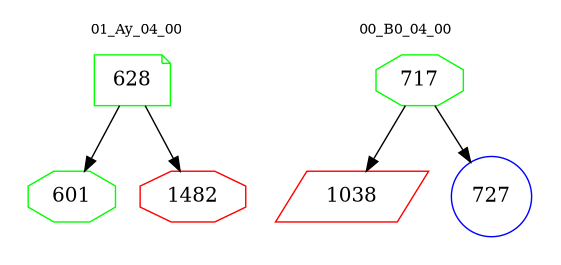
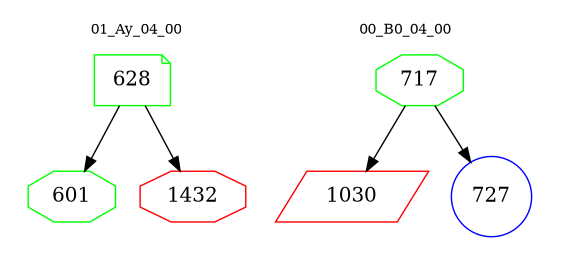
(193, 197) -> (193, 197)
(352, 197) -> (352, 197)
